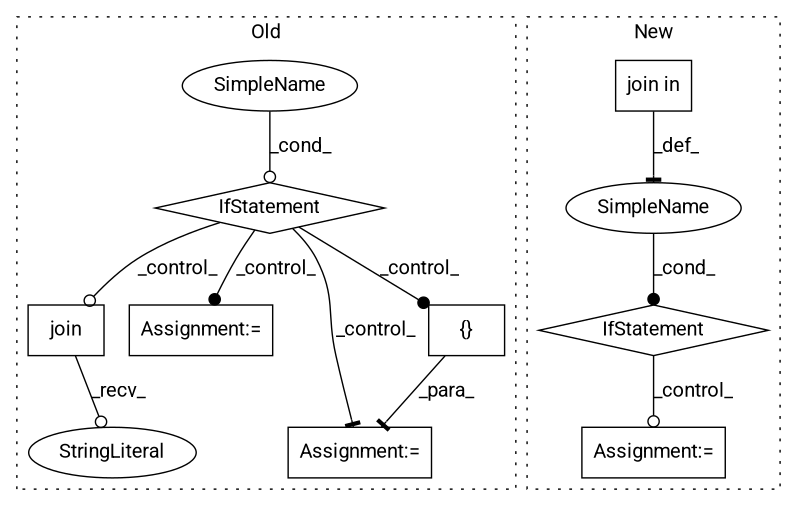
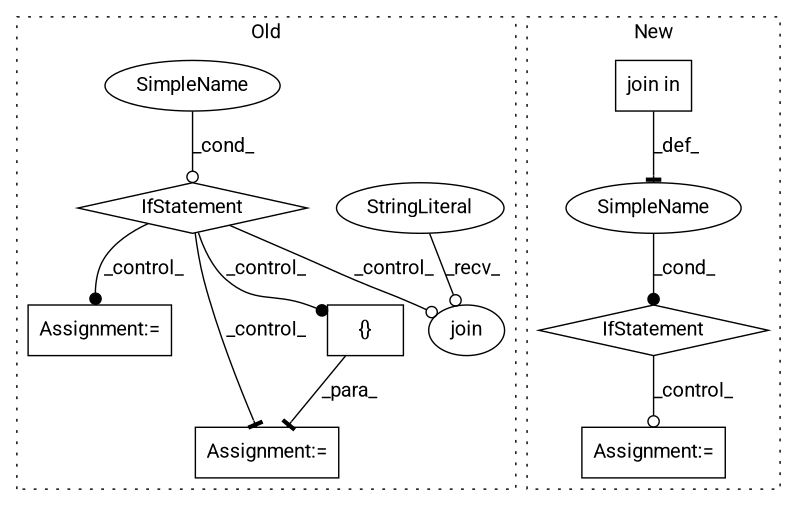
(66, 330) -> (467, 330)
(87, 386) -> (442, 264)
